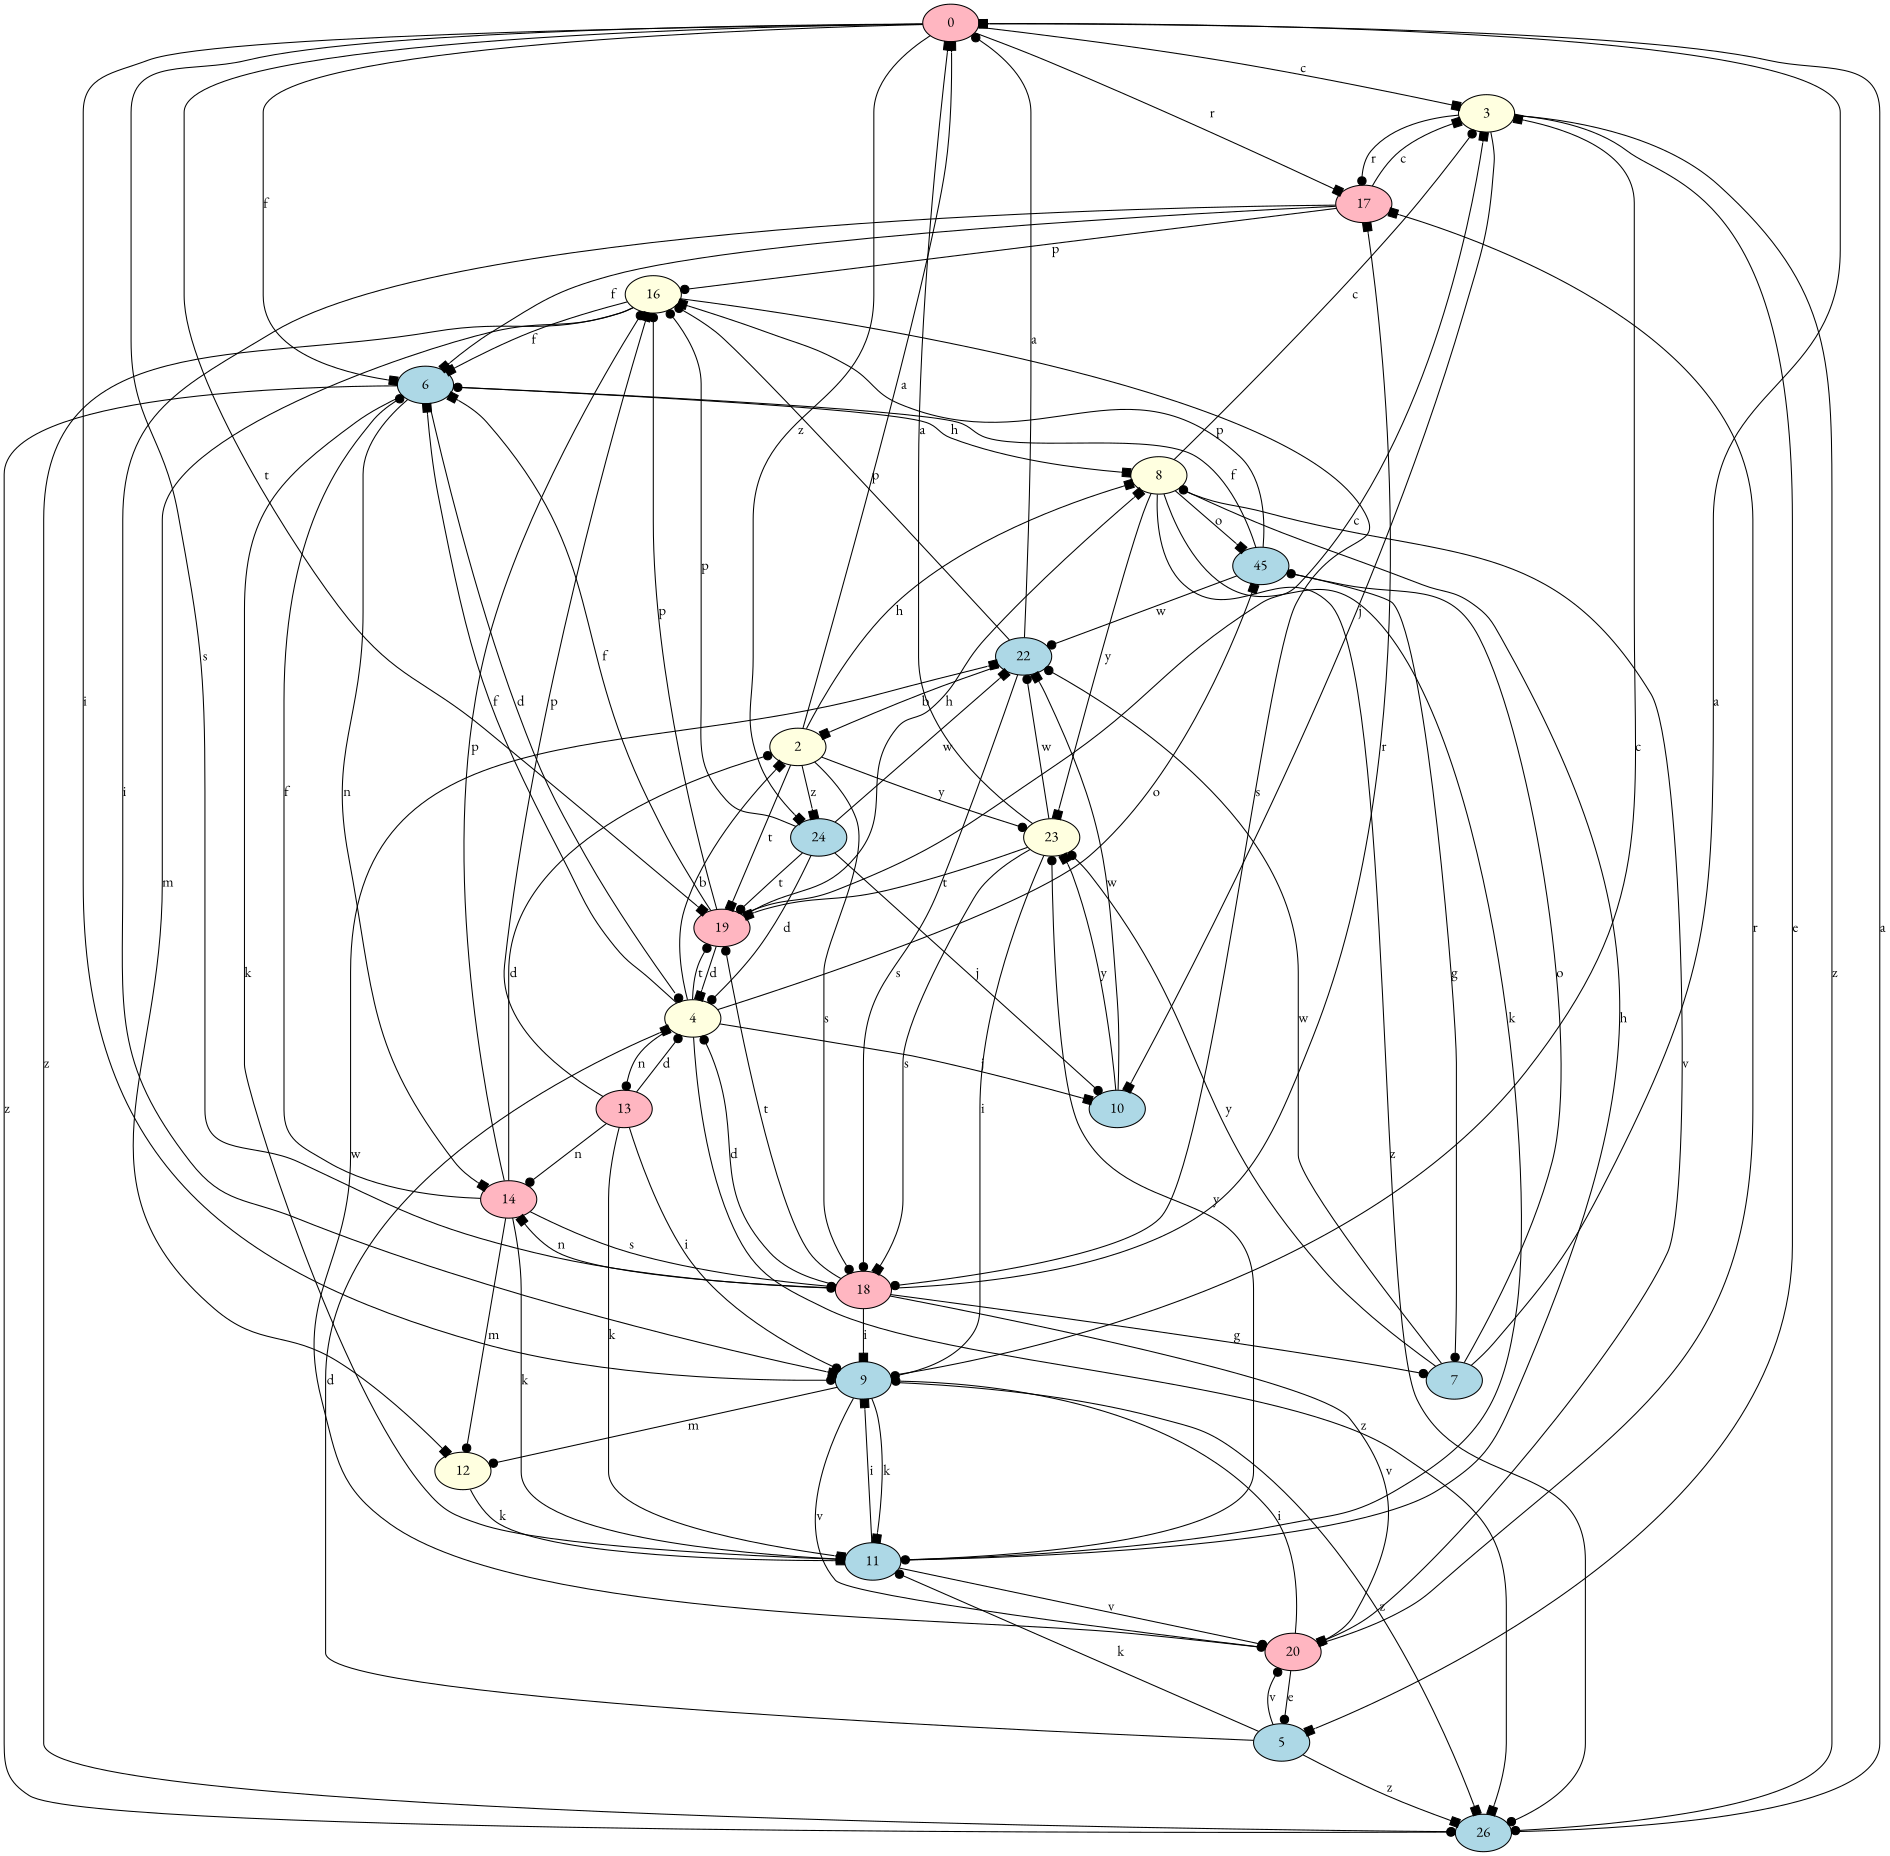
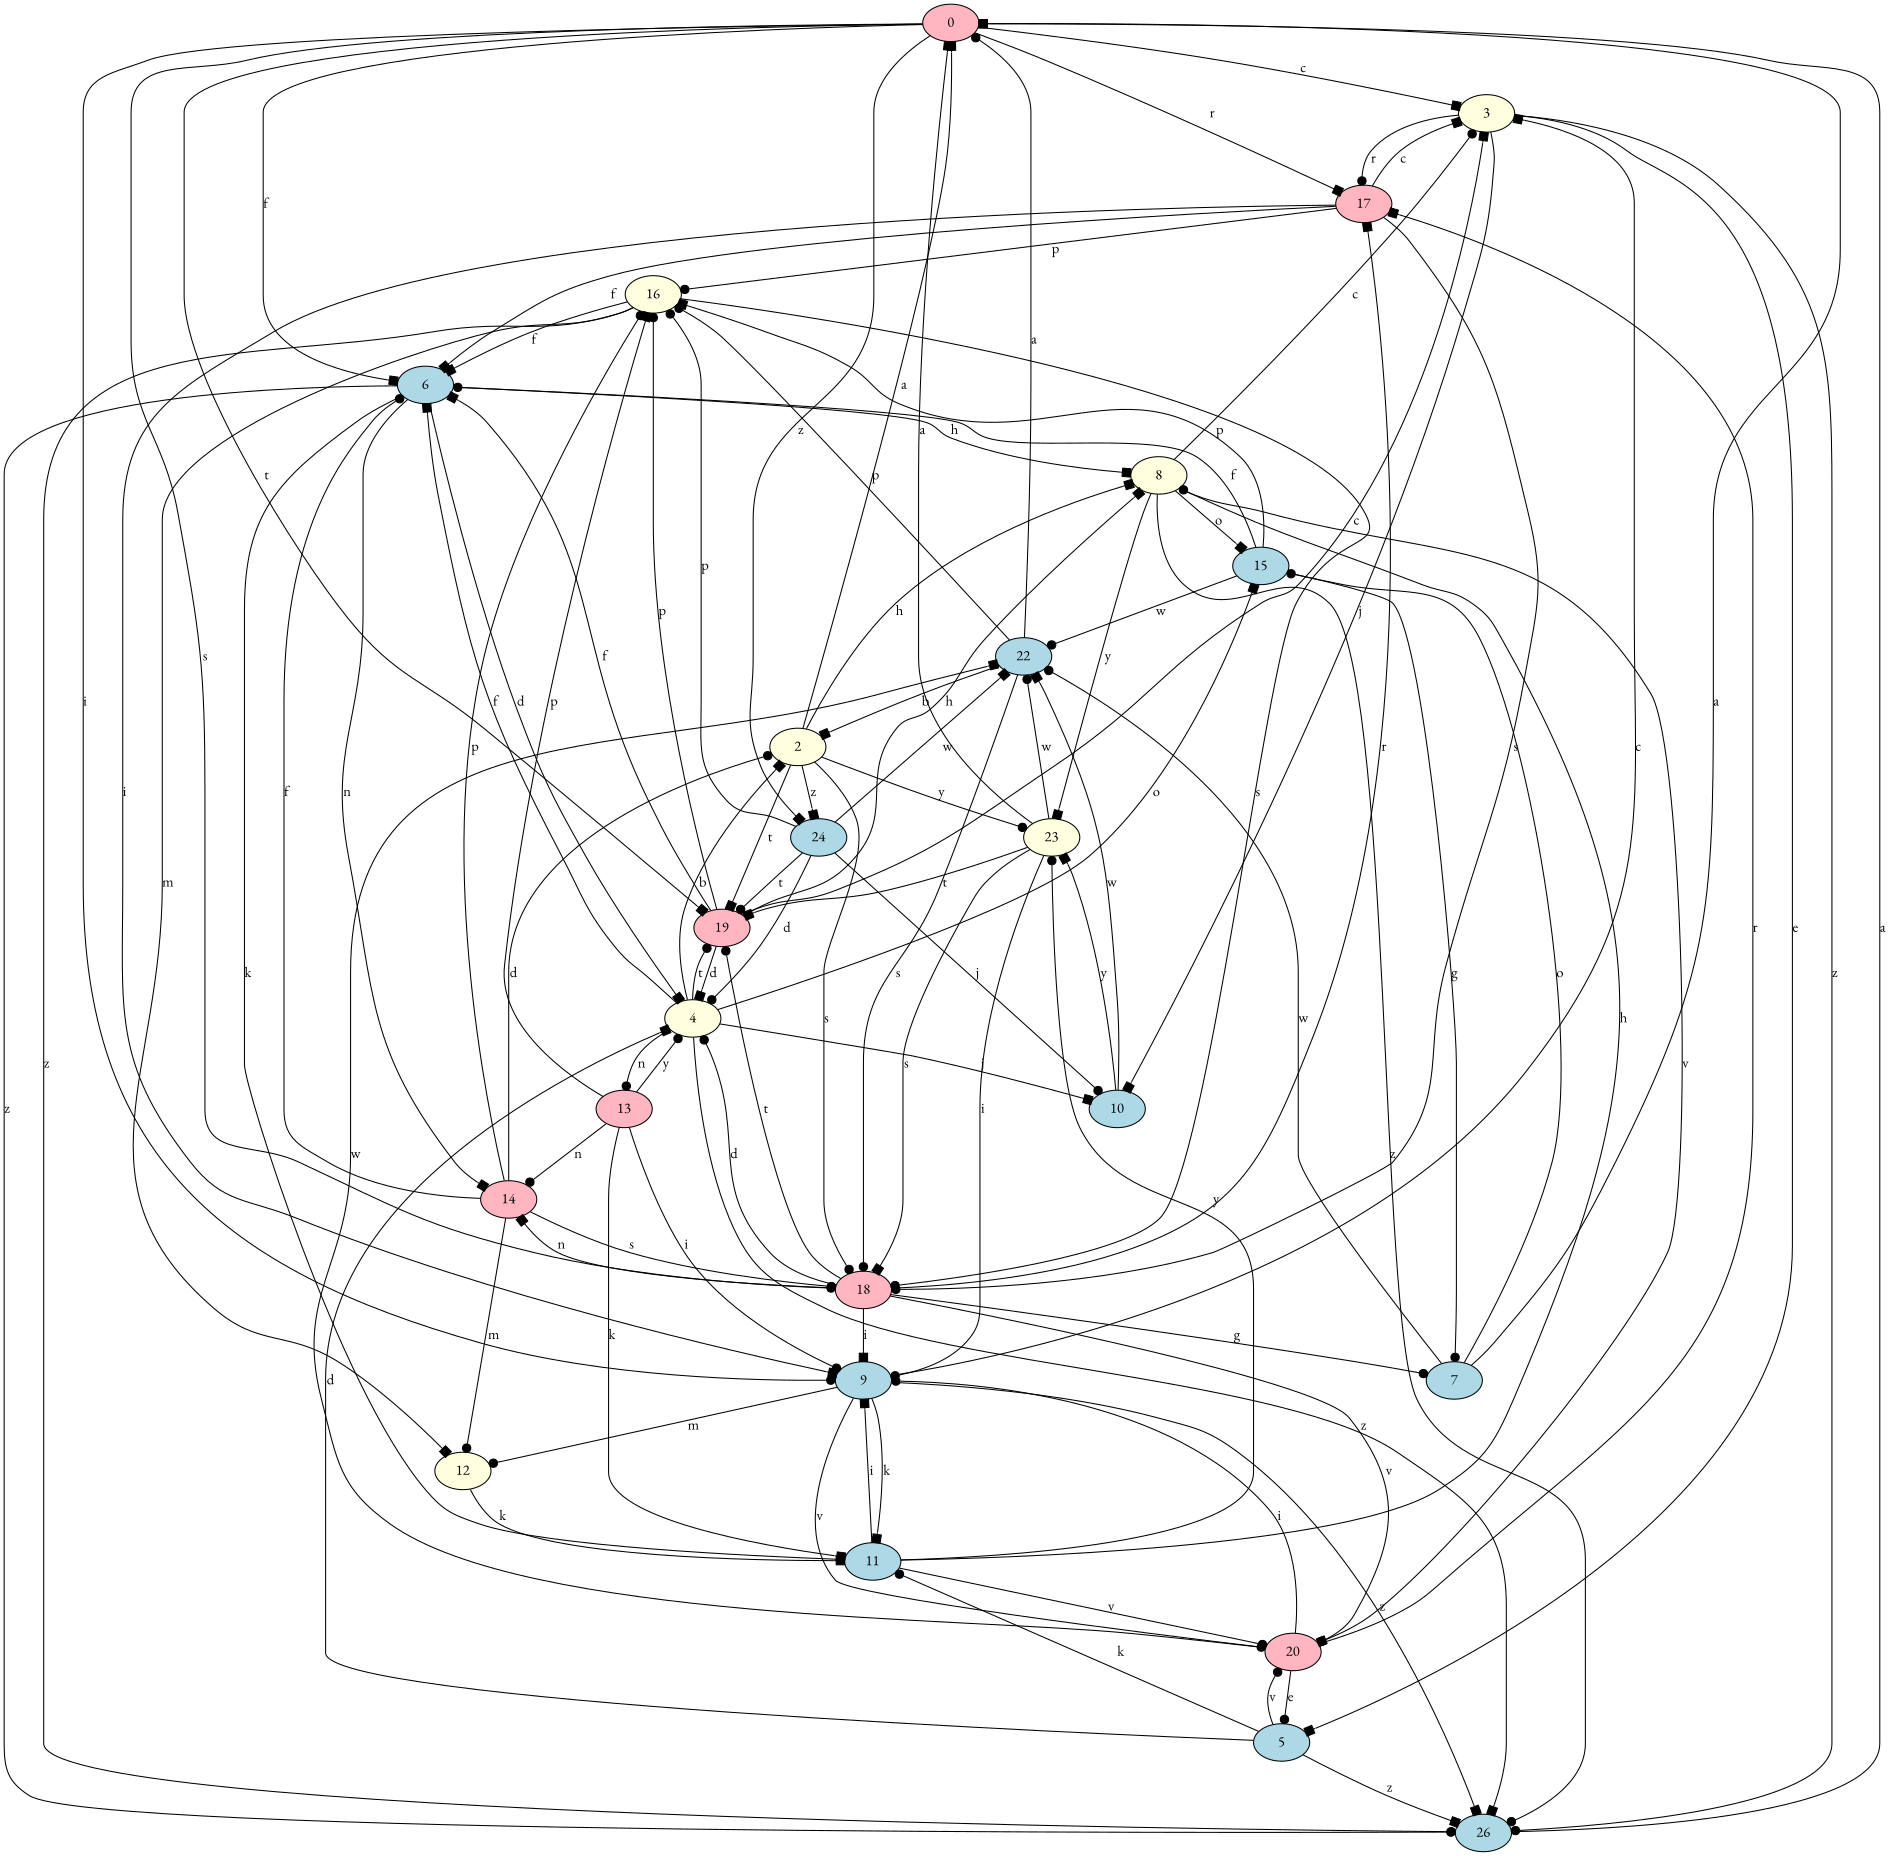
(1261, 566) -> (1261, 566)
(518, 713) -> (518, 713)
none -> (1456, 929)
(666, 1064) -> (666, 1064)
(1229, 1132) -> none
(1520, 1175) -> none
(546, 1504) -> none
